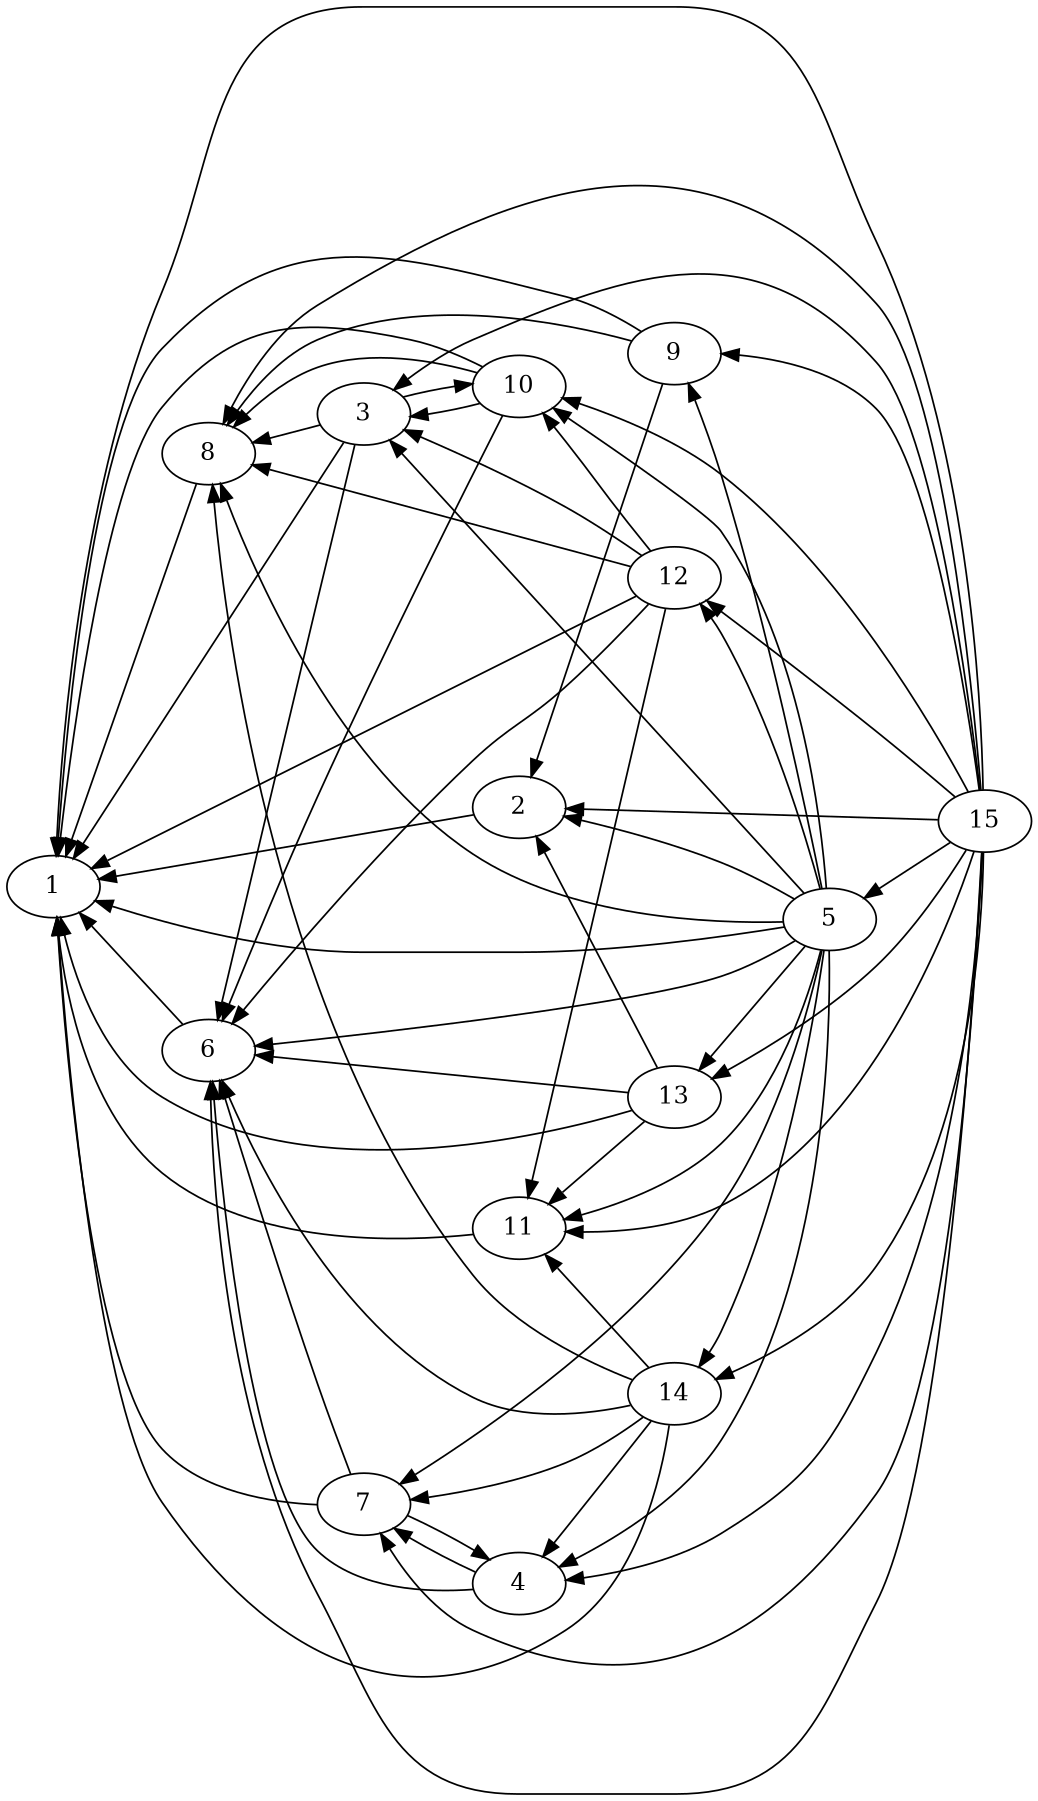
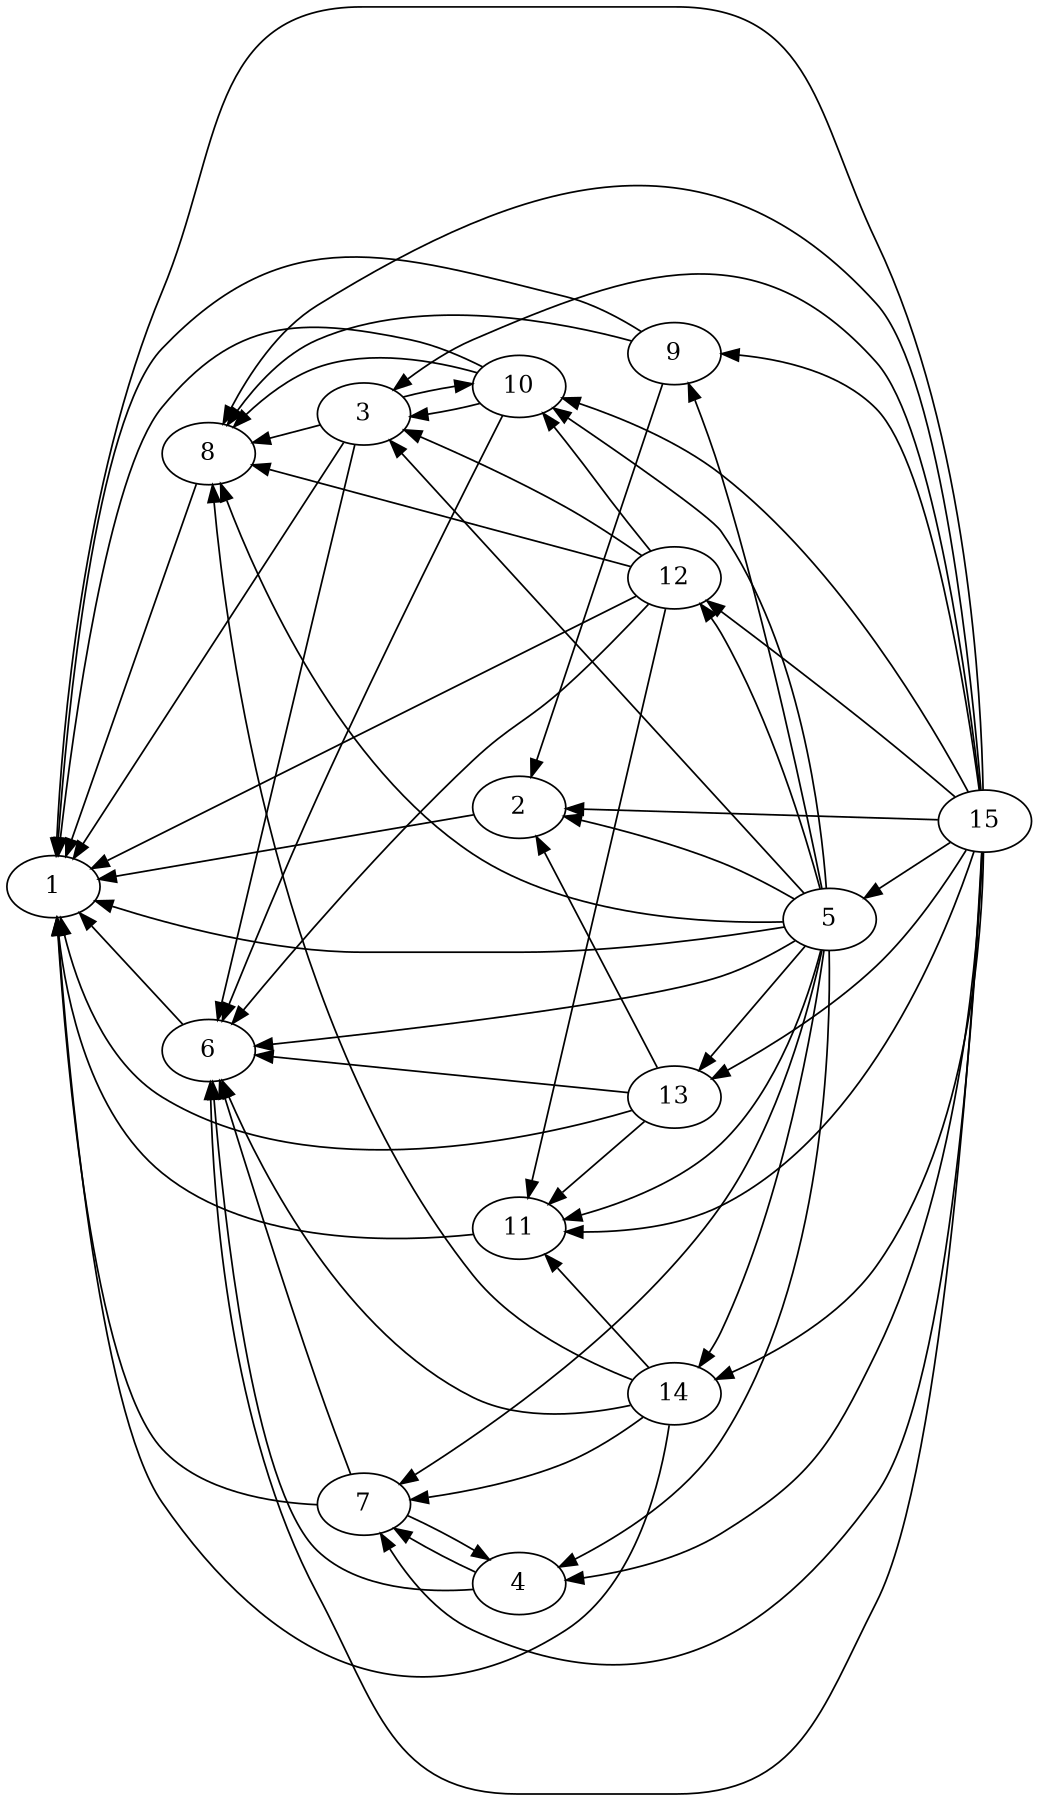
(603, 1482) -> none
